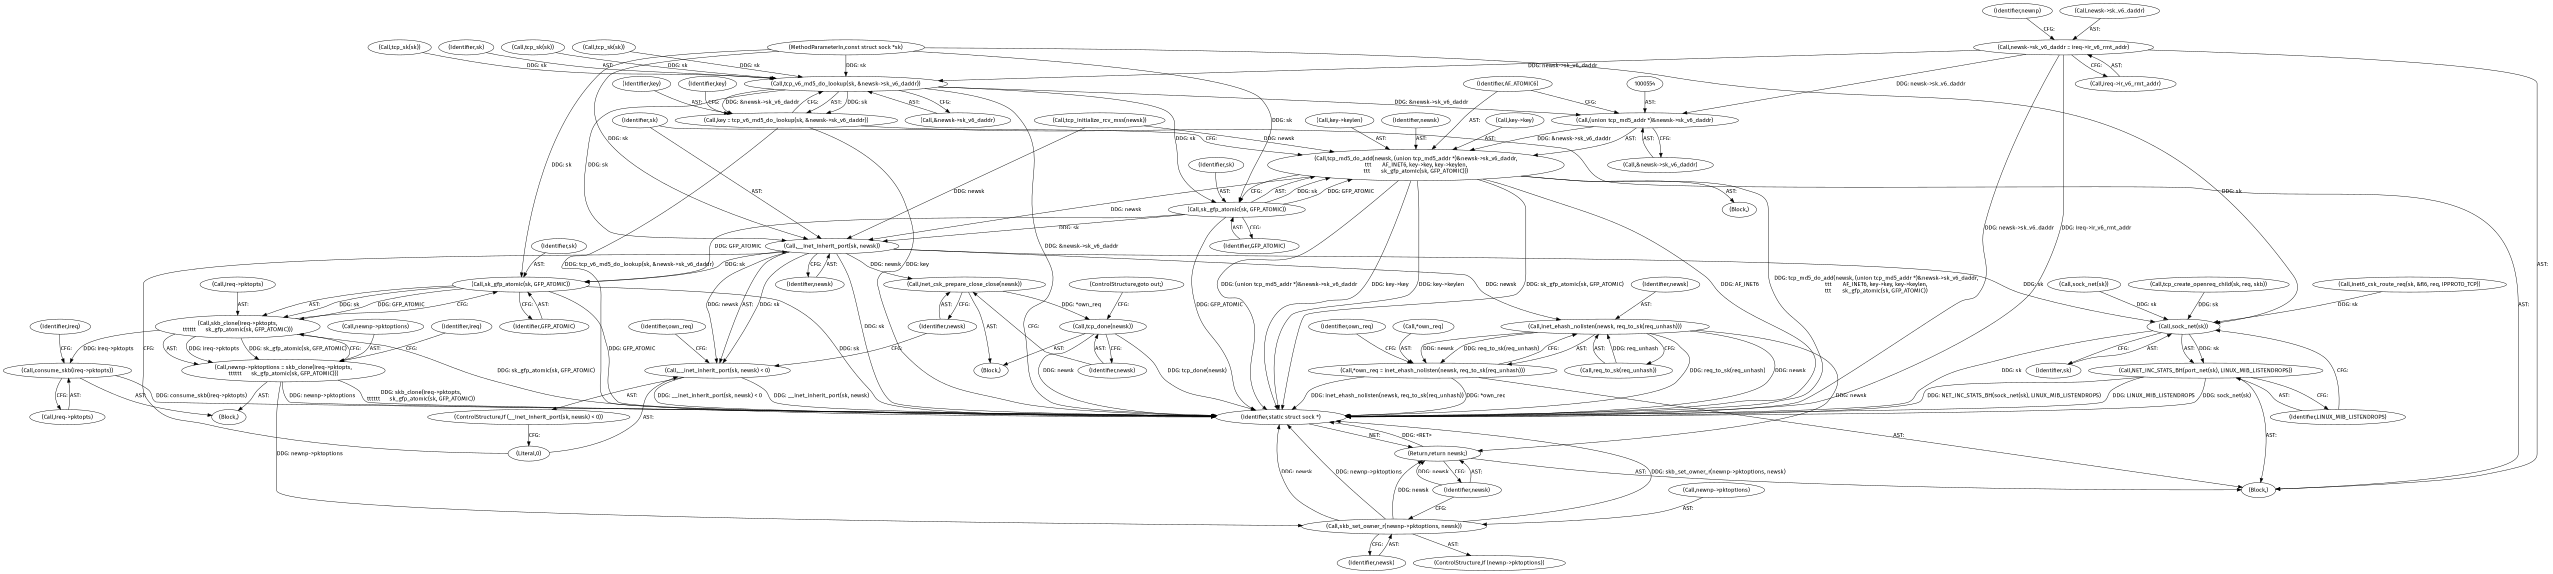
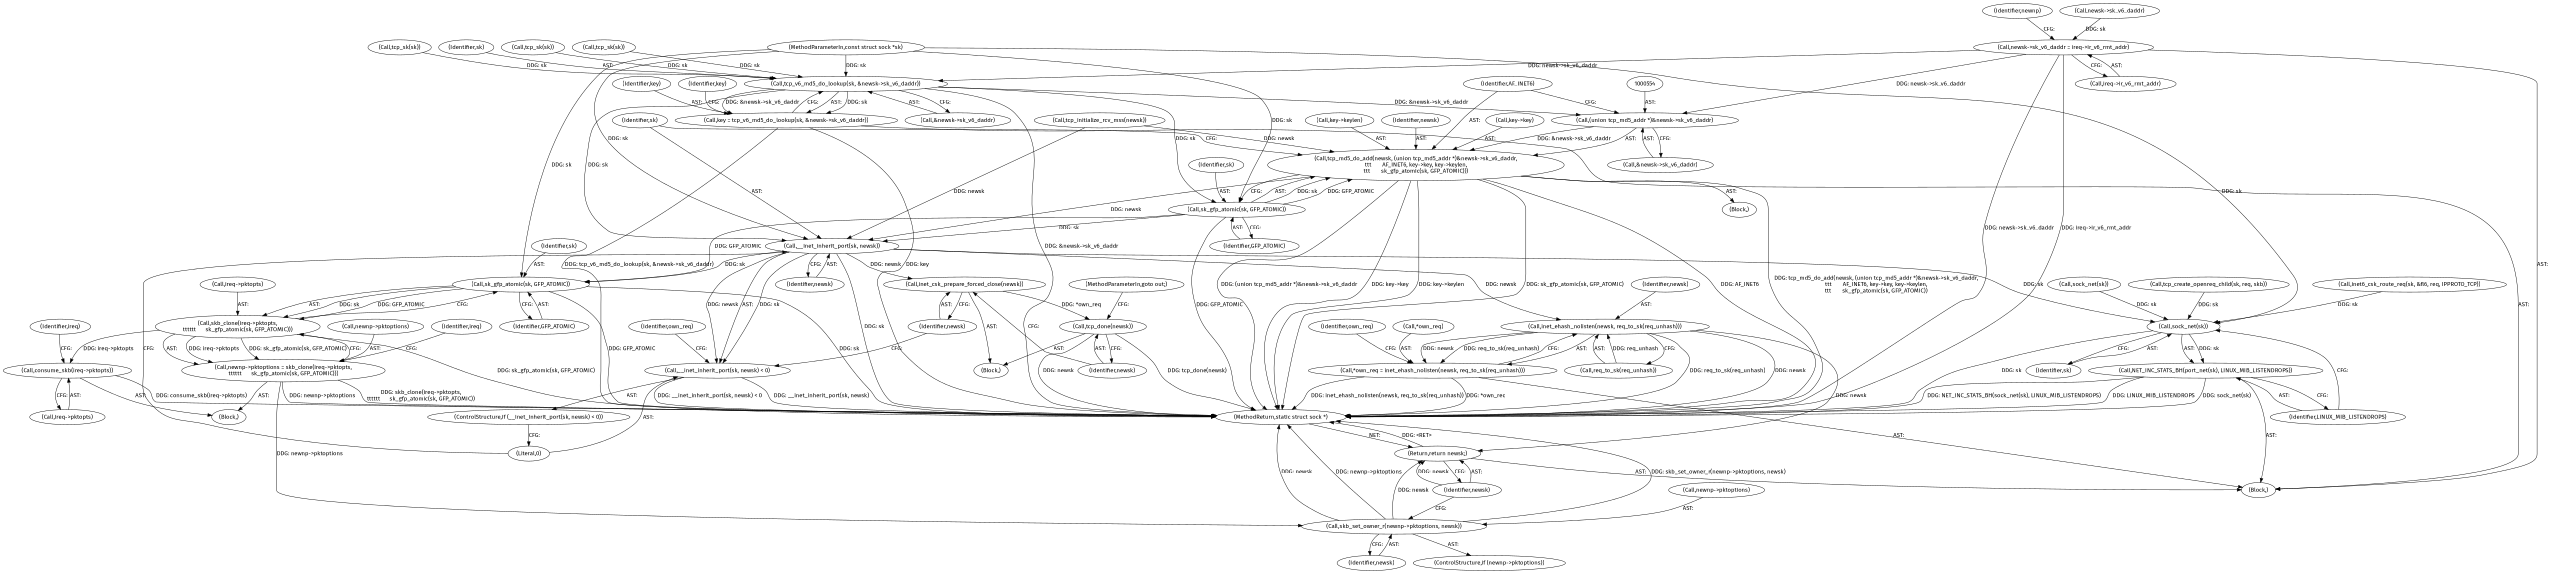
(2096, 29) -> (2096, 29)
(1508, 84) -> (1508, 84)
(965, 285) -> (965, 285)
(1127, 285) -> (1127, 285)
(1281, 417) -> (1281, 417)
